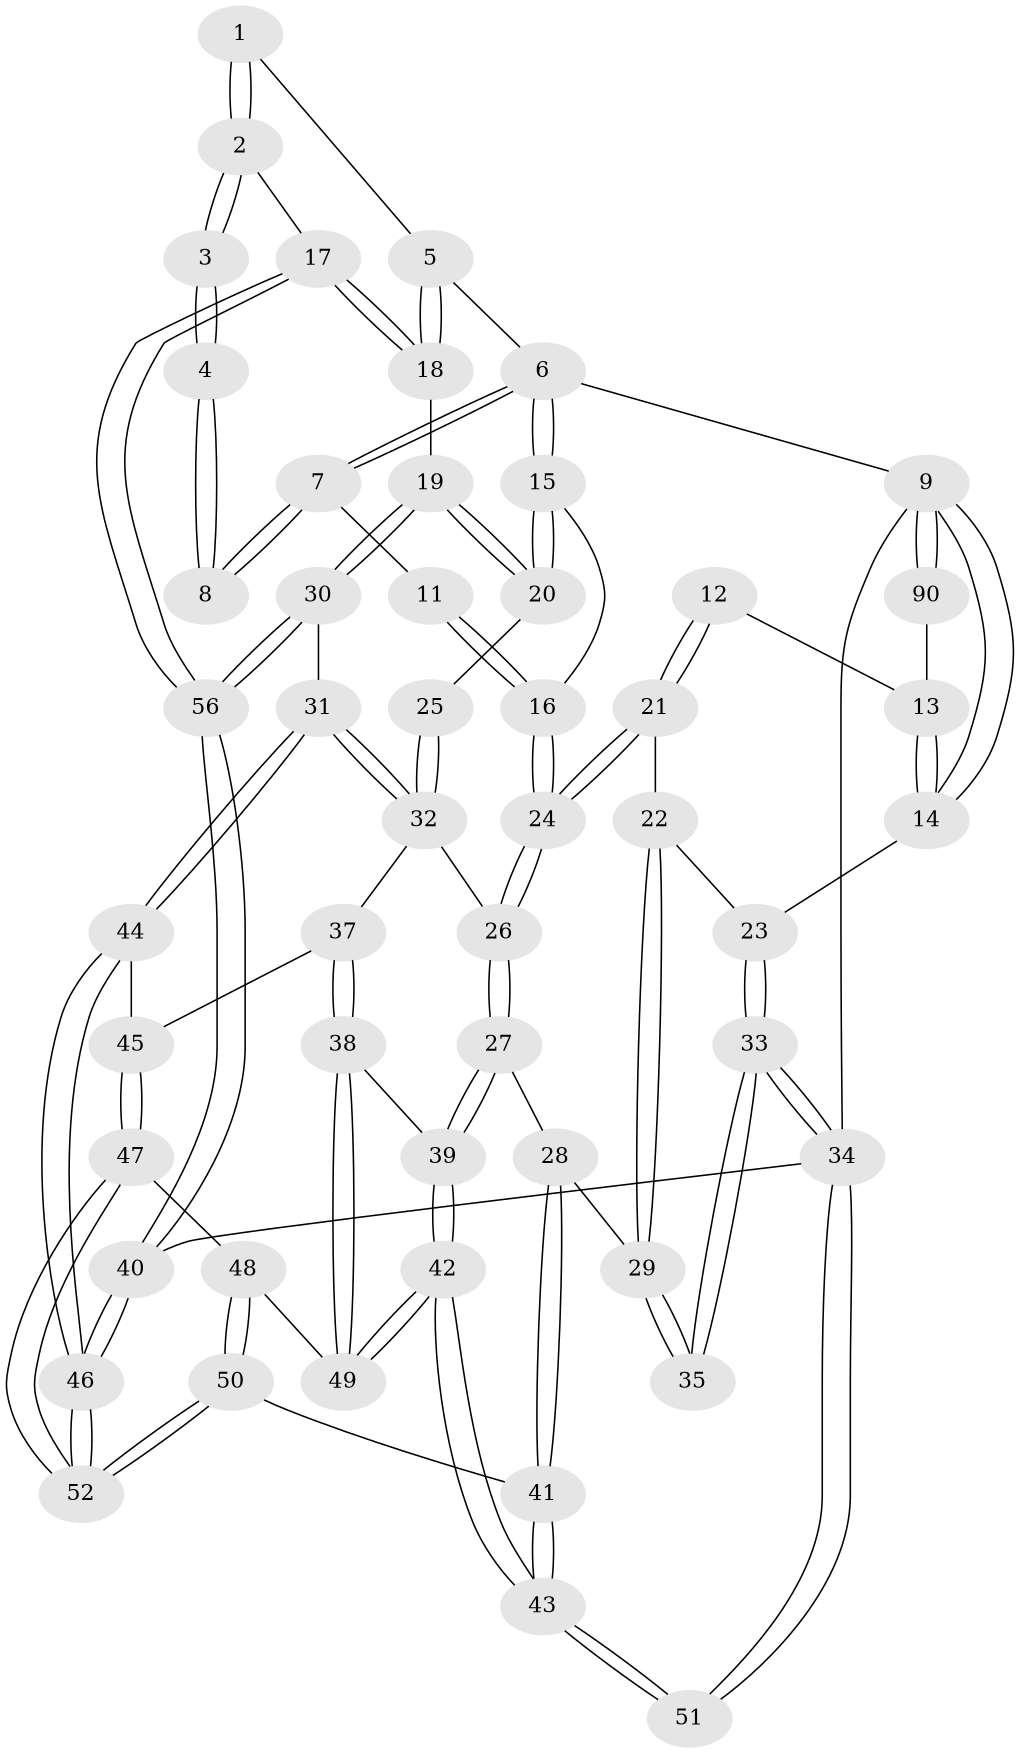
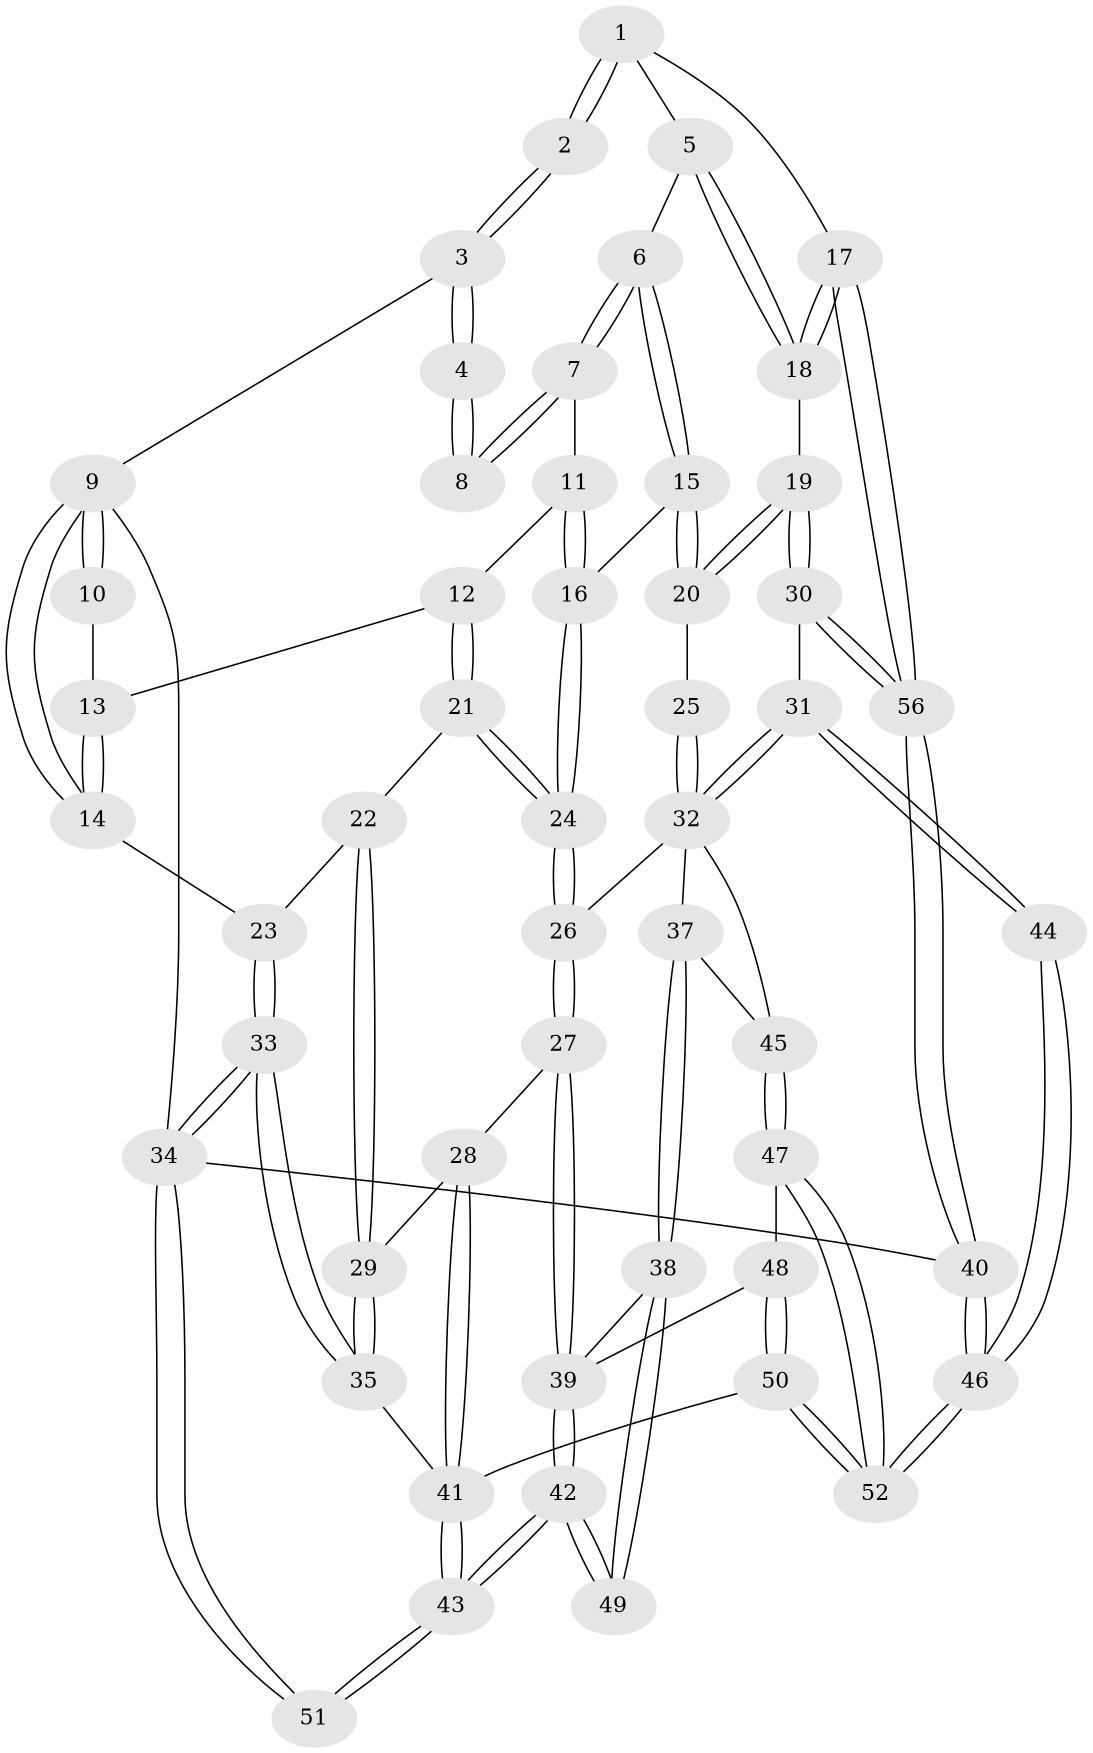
(279, 203) -> (755, 128)
(735, 427) -> (278, 371)
none -> (519, 539)
(927, 596) -> (93, 596)
(131, 989) -> (746, 928)
(294, 1326) -> (674, 1324)
none -> (408, 1438)
